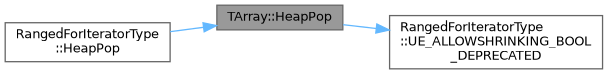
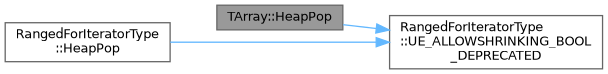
(187, 29) -> (273, 42)
